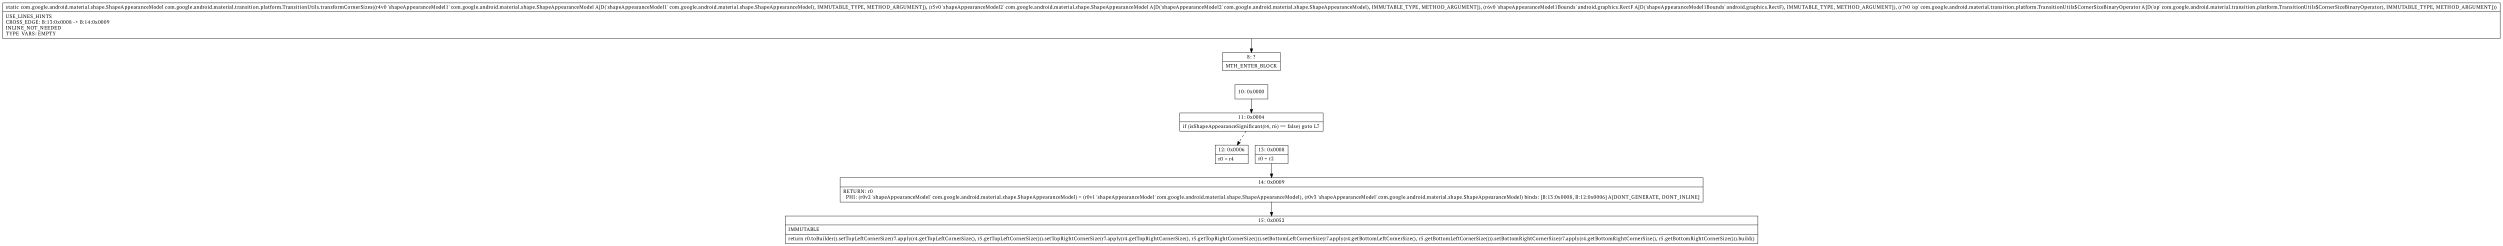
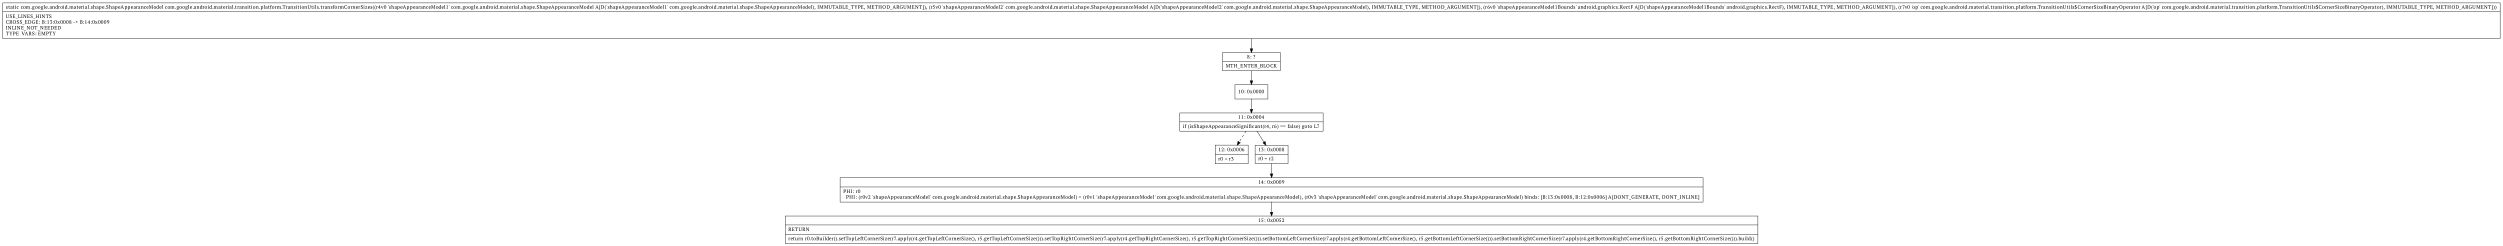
none -> (1251, 76)
none -> (1260, 137)
(1226, 159) -> (1226, 159)
(859, 191) -> (853, 191)
(804, 229) -> (799, 229)
